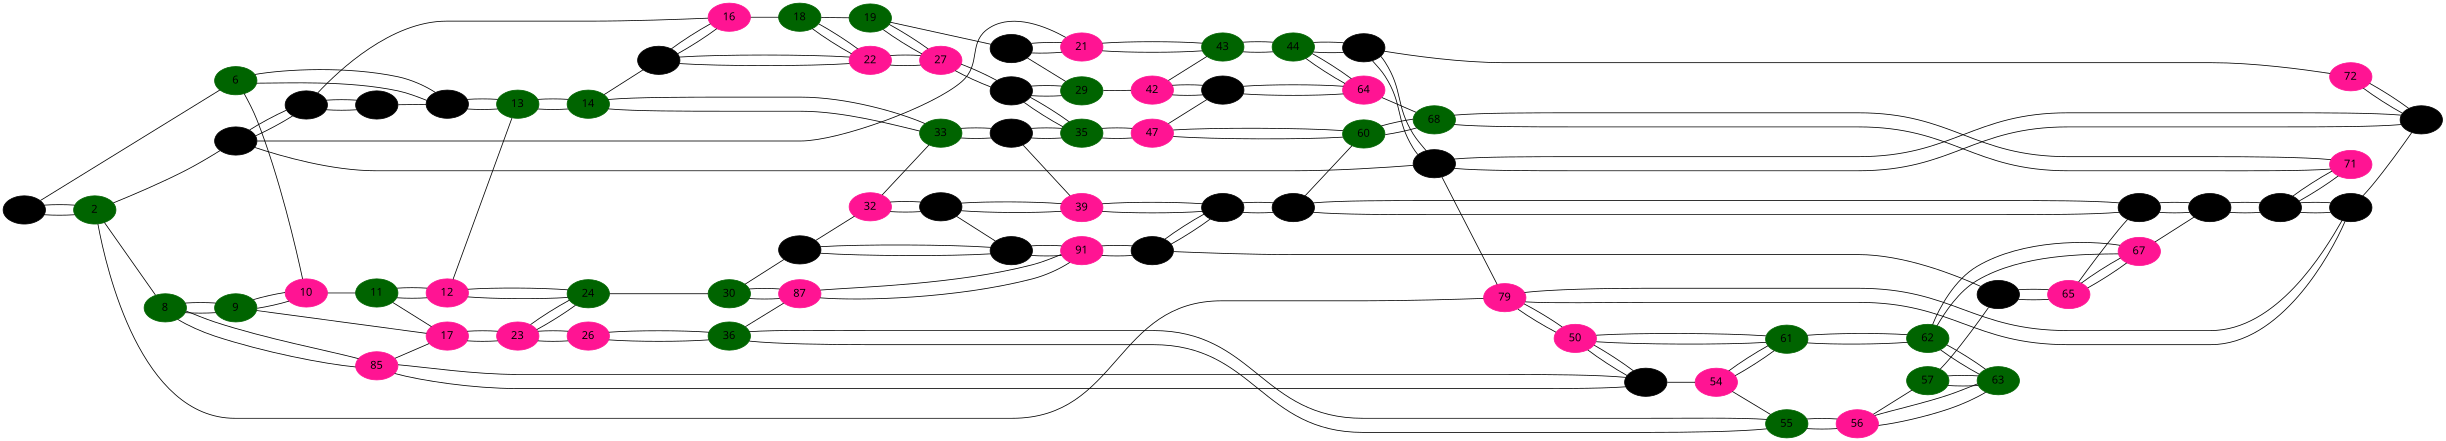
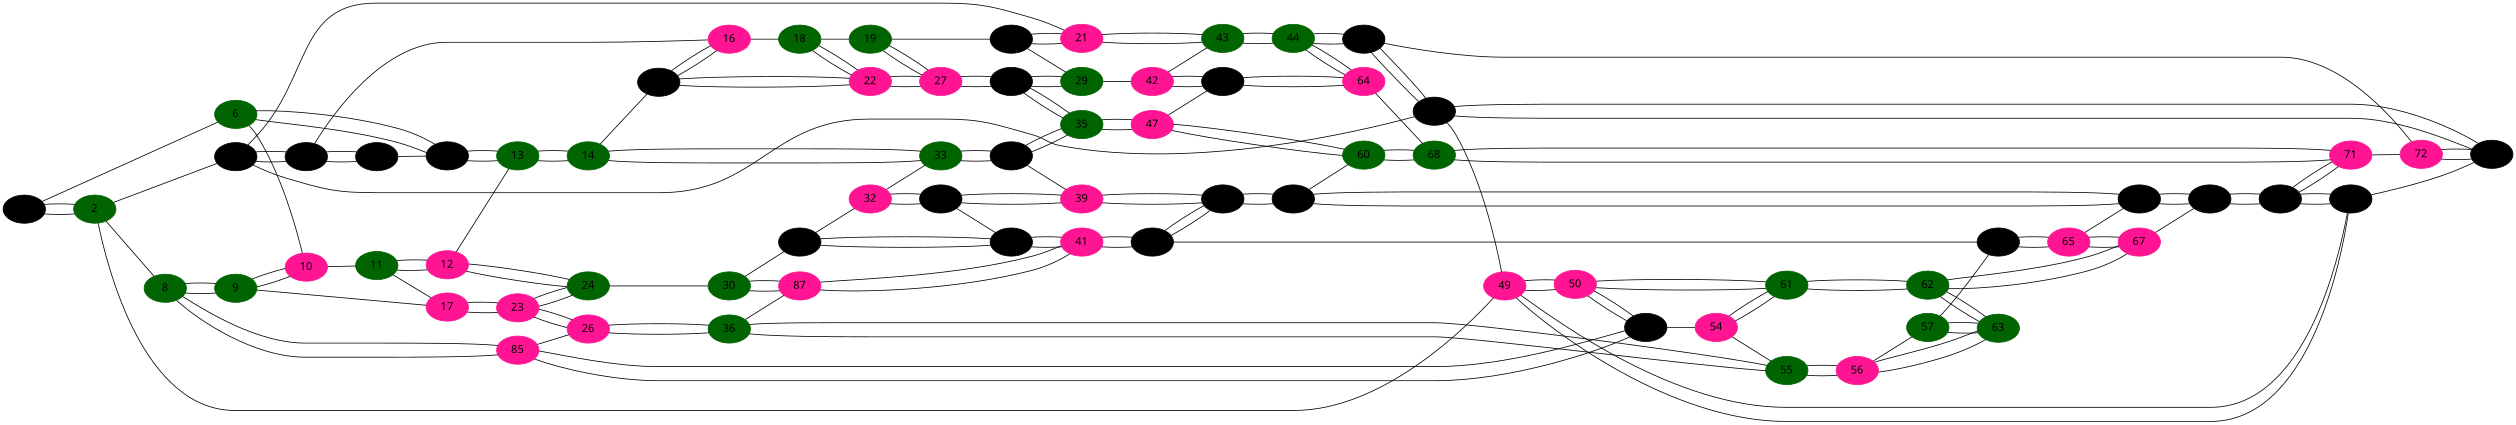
none -> (2386, 155)
(1082, 251) -> (1082, 242)
(1505, 298) -> (1505, 286)
(412, 351) -> (553, 340)
